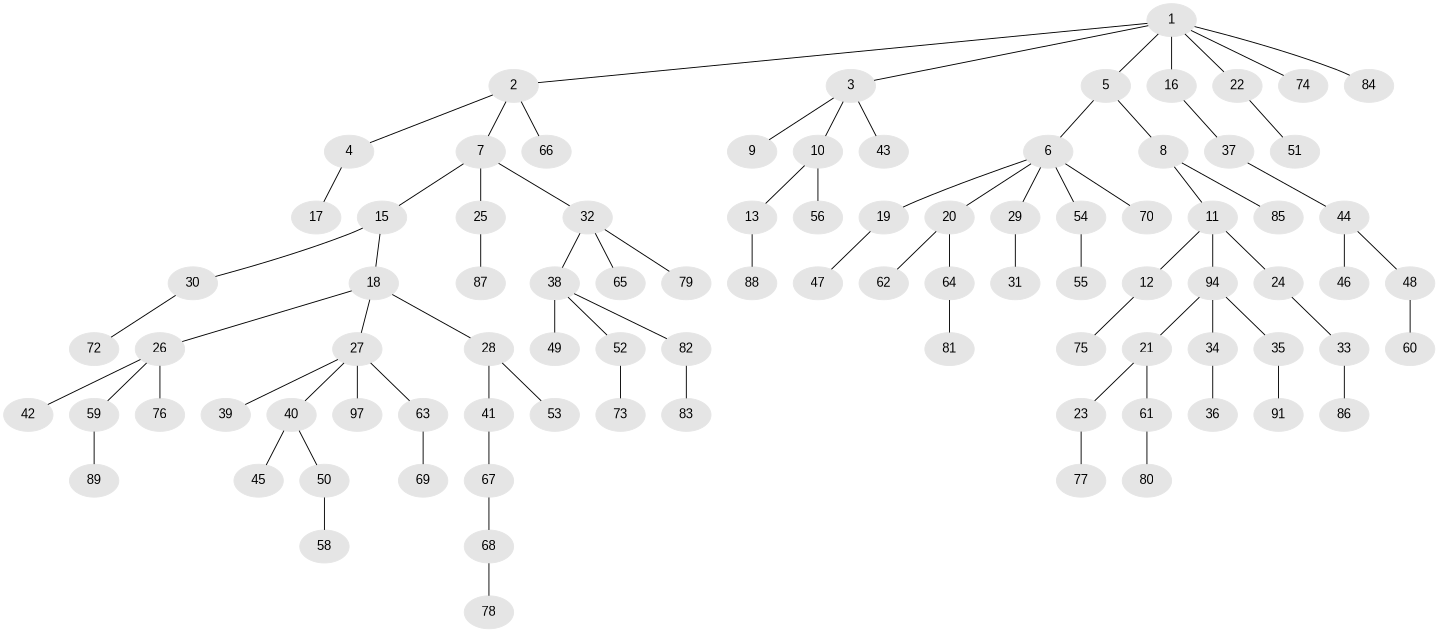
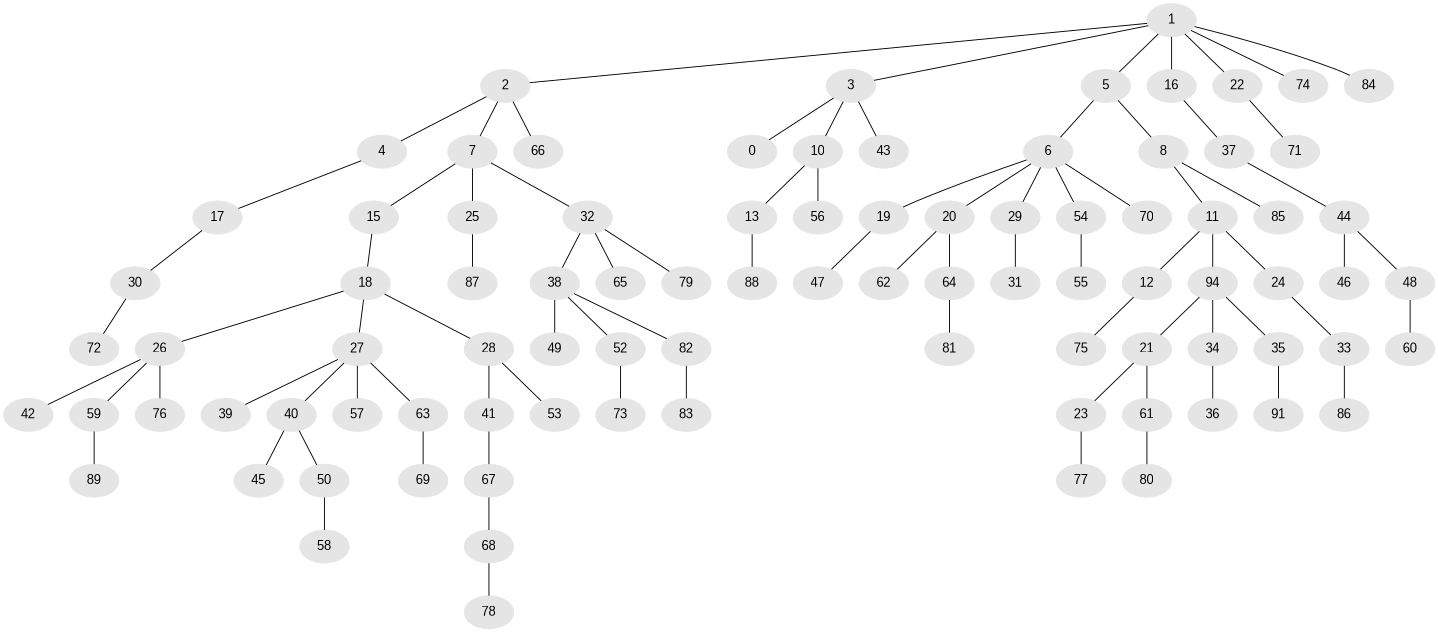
(752, 152) -> (752, 152)
(1295, 152) -> (1295, 152)
(290, 255) -> (176, 250)
(357, 415) -> (357, 415)
